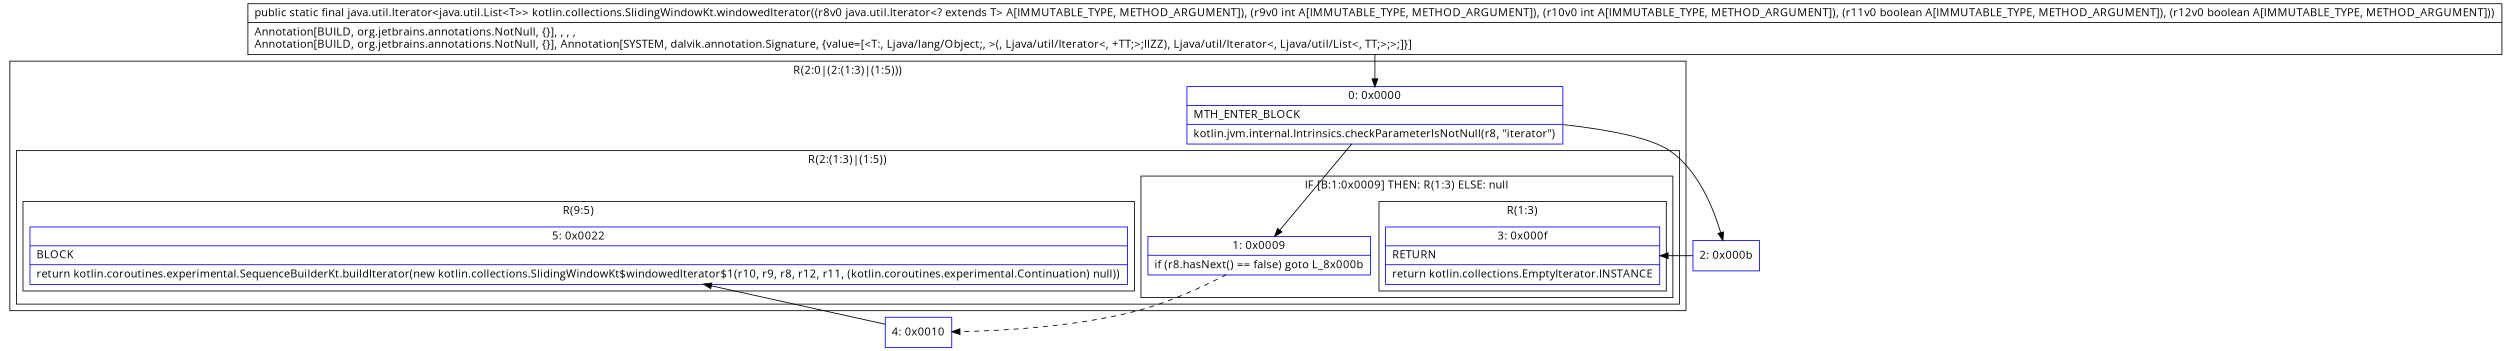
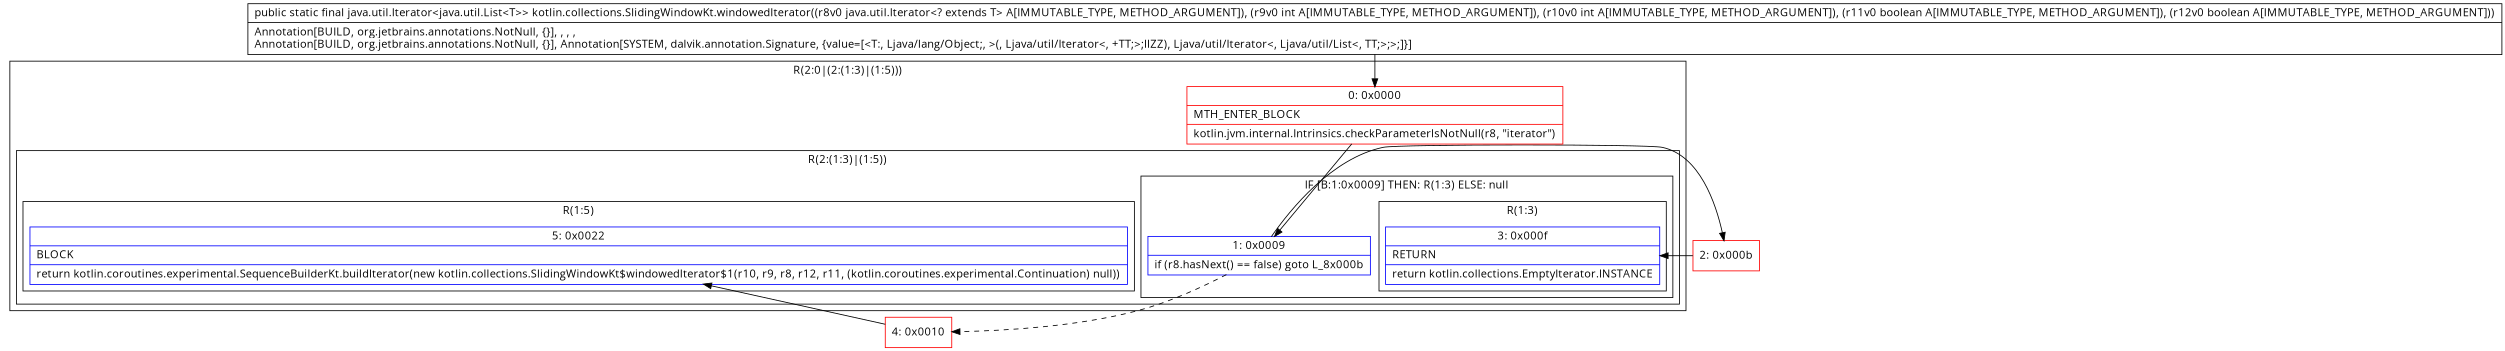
(1375, 115) -> (1375, 115)
(1660, 145) -> (1505, 145)
(579, 211) -> (579, 211)
(1726, 256) -> (1726, 256)
(919, 332) -> (919, 332)
